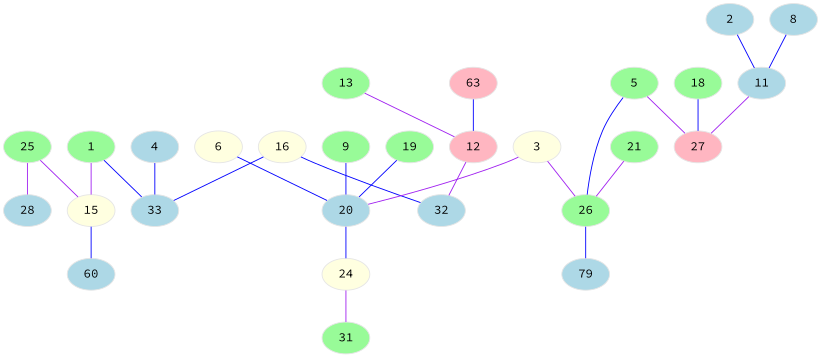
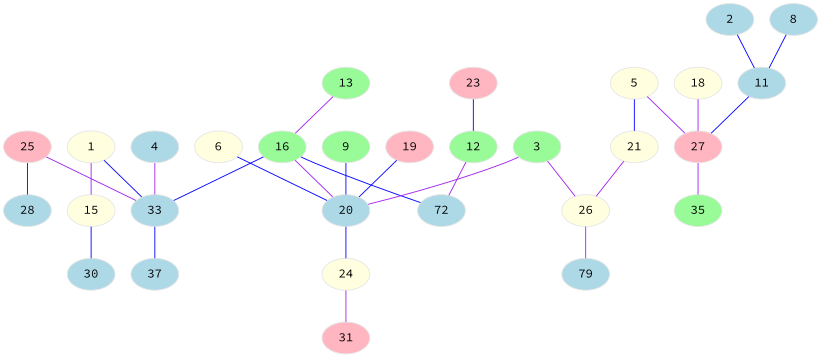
(473, 83) -> (473, 83)
(634, 83) -> (634, 83)
(698, 83) -> (698, 83)
(410, 115) -> (314, 115)
(698, 115) -> (698, 115)
(730, 115) -> (730, 115)
(598, 143) -> (634, 115)
(27, 147) -> (27, 147)
(91, 147) -> (91, 147)
(282, 147) -> (282, 147)
(410, 147) -> (410, 147)
(473, 147) -> (473, 147)
(537, 147) -> (537, 147)
(634, 147) -> (634, 147)
(27, 179) -> (27, 179)
(59, 179) -> (84, 175)
(155, 179) -> (155, 179)
none -> (314, 179)
(441, 211) -> (441, 211)
(586, 211) -> (586, 211)
none -> (698, 211)
(586, 243) -> (586, 243)
(91, 274) -> (91, 274)
none -> (155, 274)
(346, 338) -> (346, 338)
